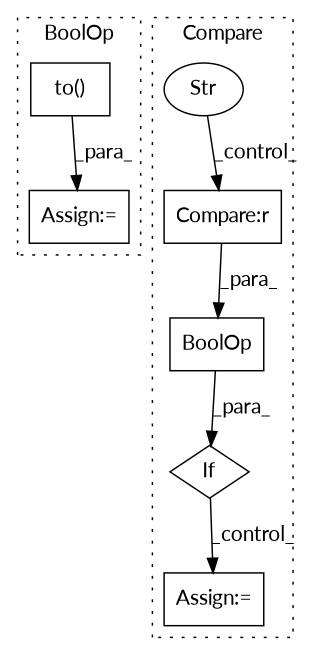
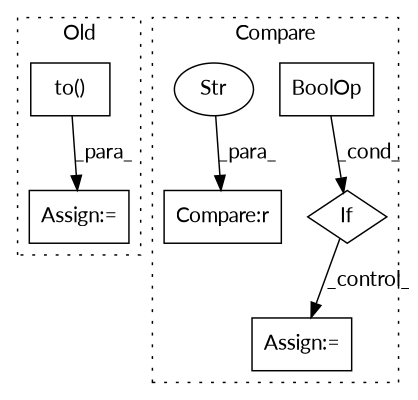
(79, 34) -> (79, 34)
(256, 153) -> (248, 153)
(220, 273) -> none
(242, 408) -> (369, 153)
